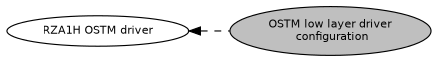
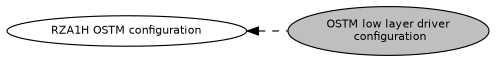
(98, 31) -> (127, 31)
